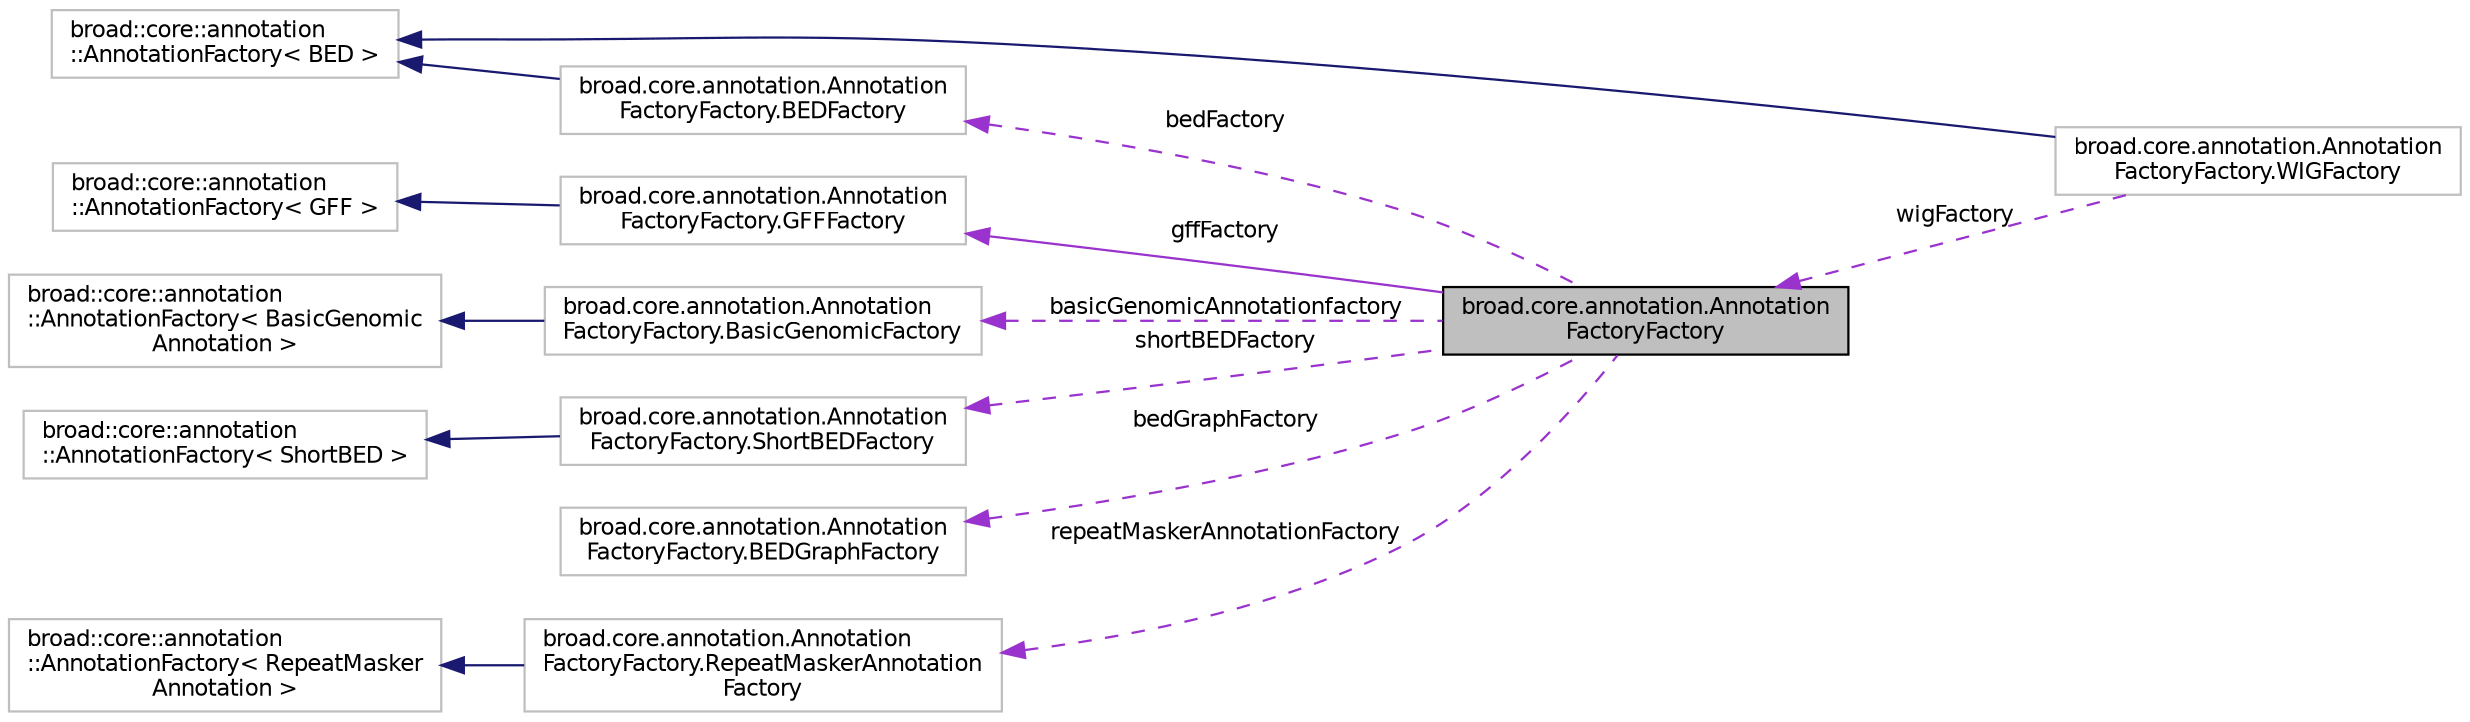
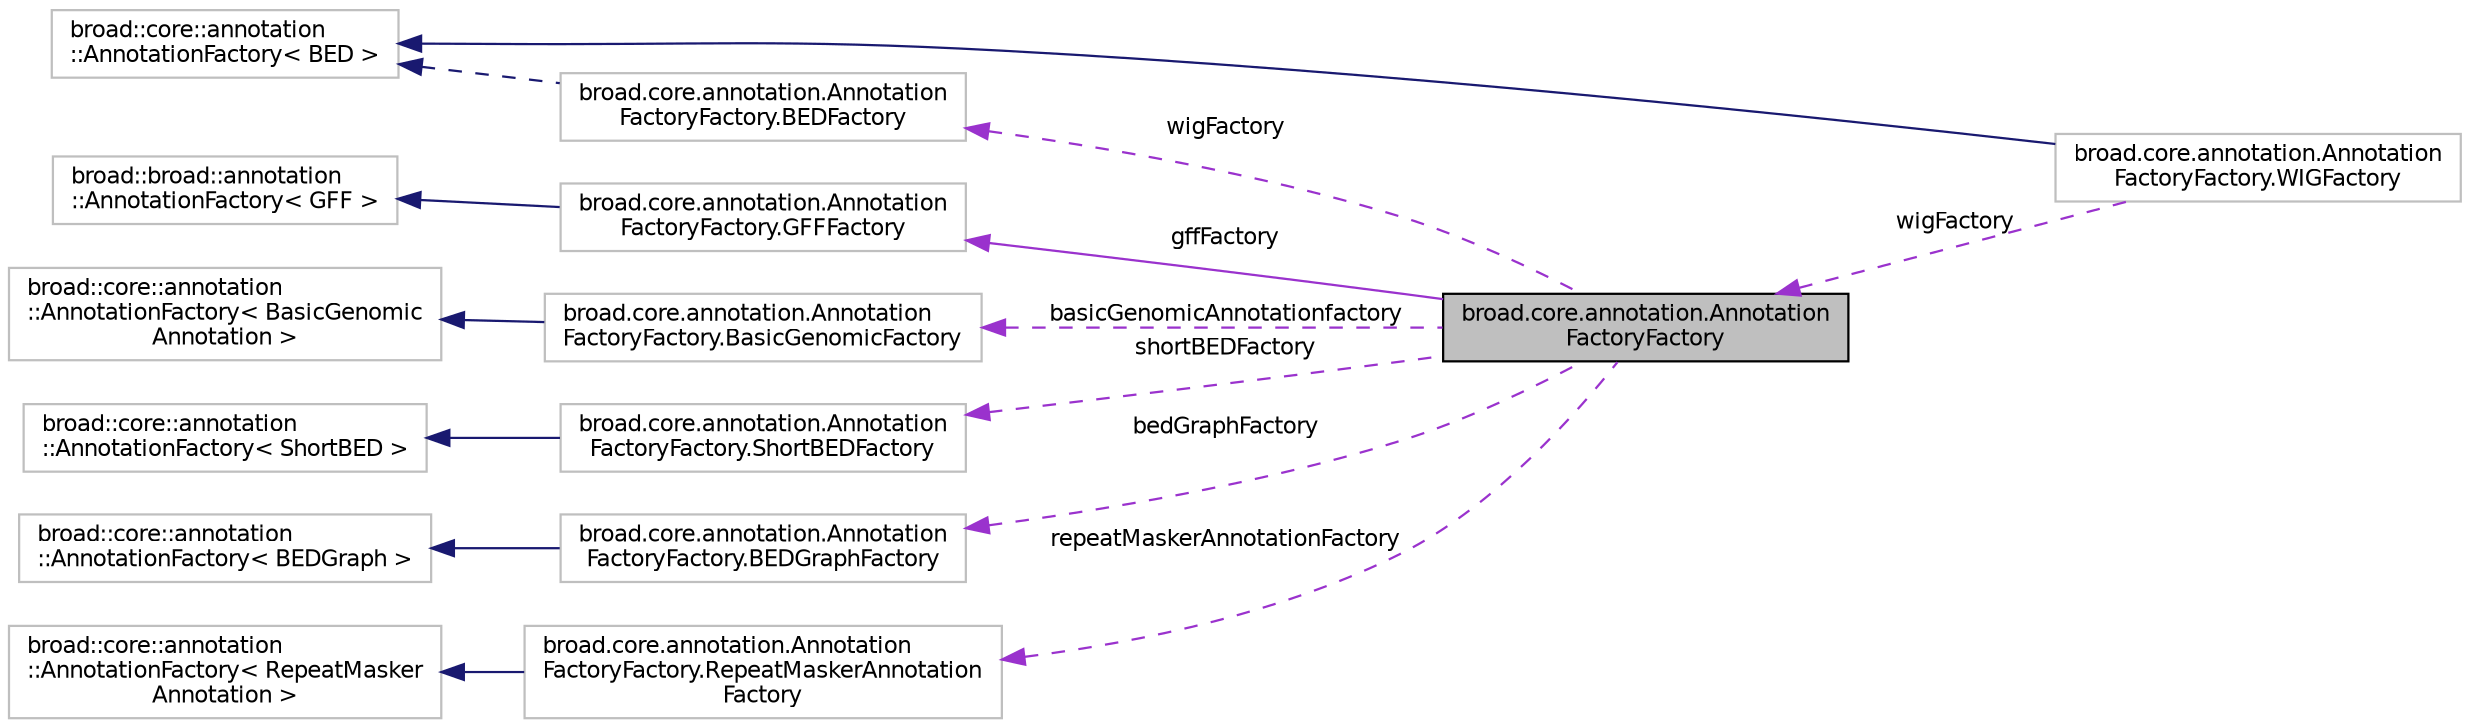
(491, 72) -> (491, 75)
(1223, 122) -> (1223, 128)
(225, 197) -> (225, 190)
none -> (225, 548)
